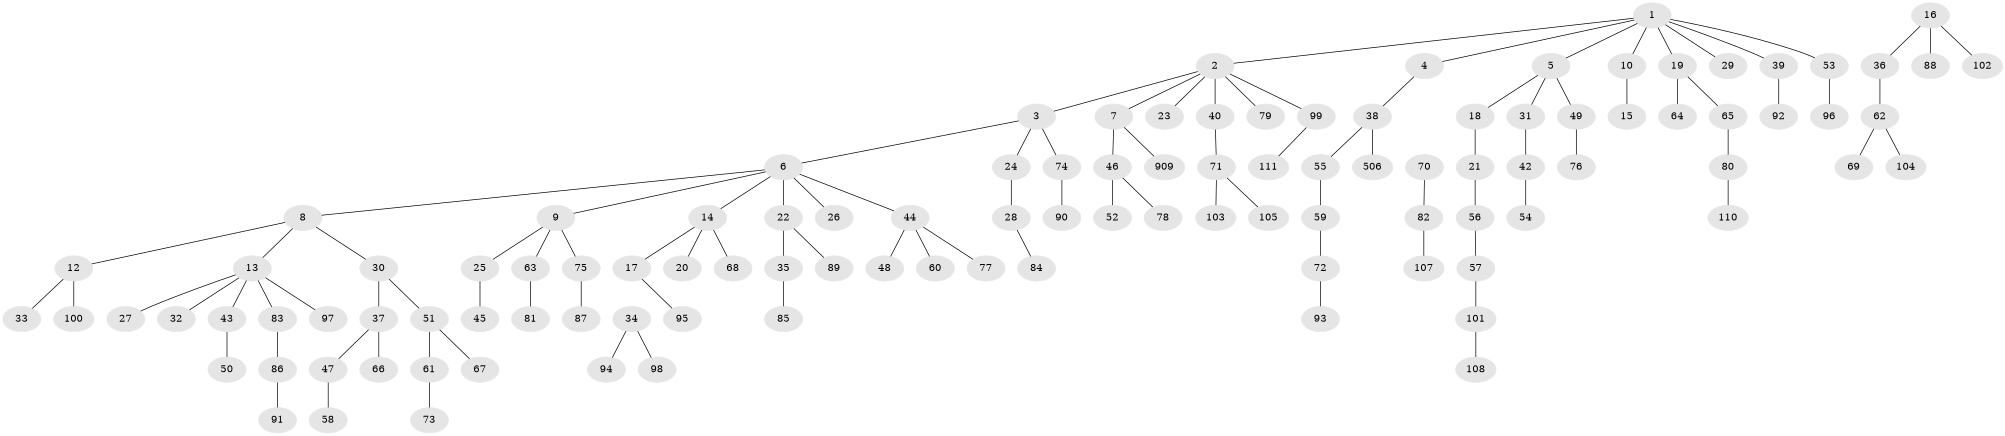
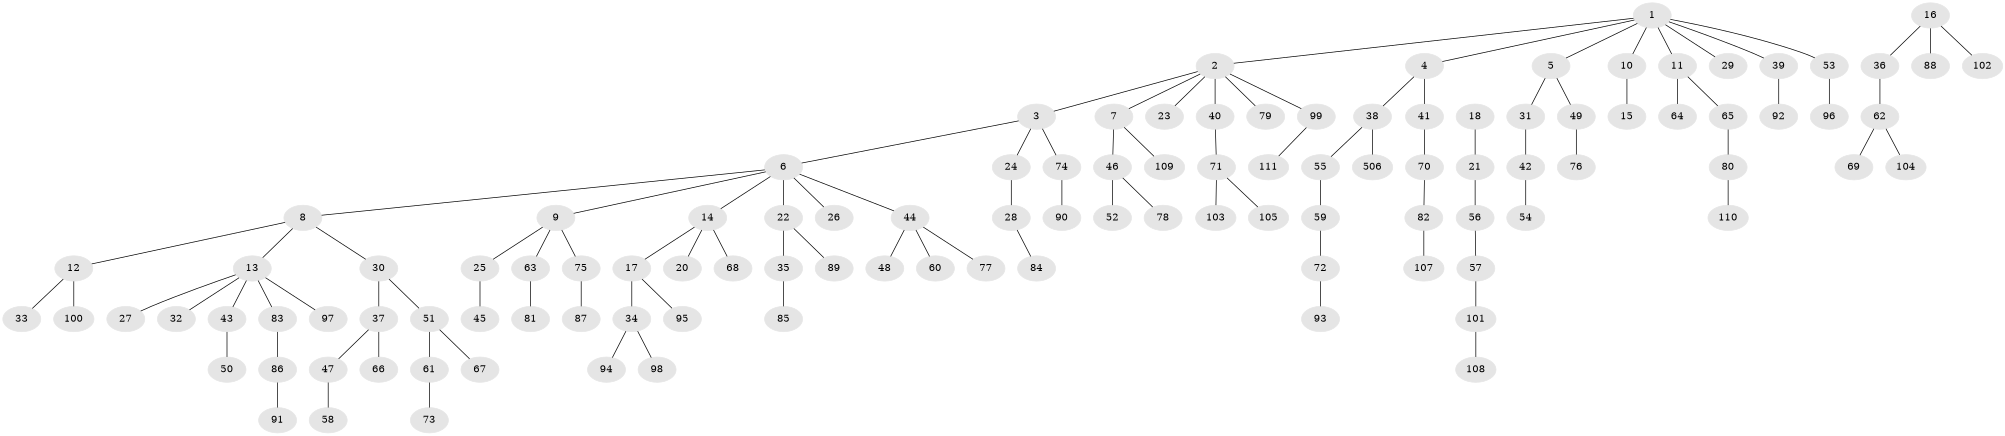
(1678, 66) -> (1678, 66)
(1513, 91) -> none
none -> (1425, 117)
(1165, 167) -> (1165, 167)
none -> (632, 294)
